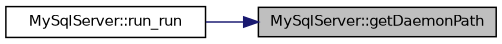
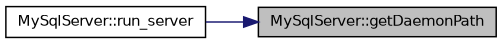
(106, 22) -> (106, 22)
